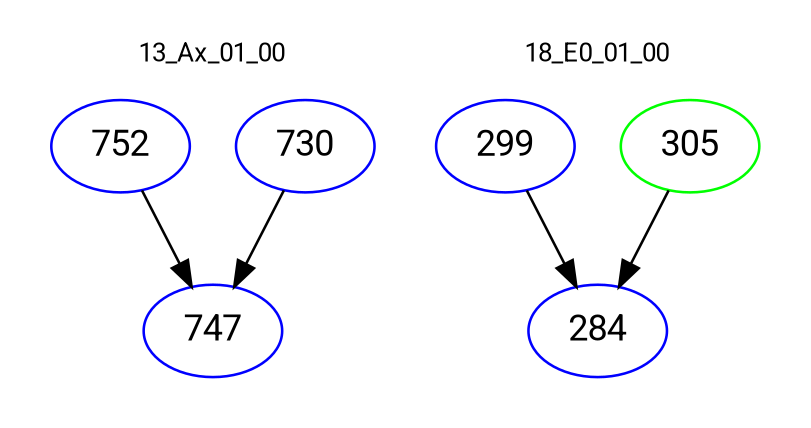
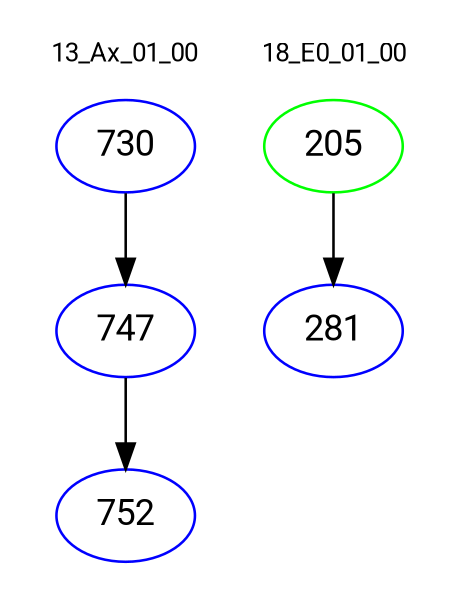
(505, 146) -> none
(690, 146) -> (333, 146)
(161, 227) -> (126, 411)
(598, 331) -> (333, 331)
